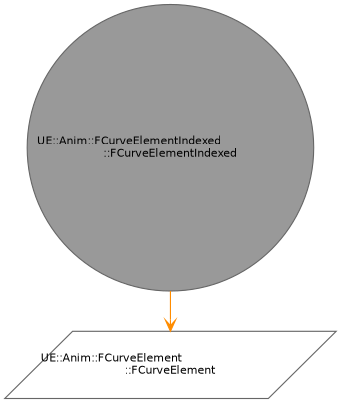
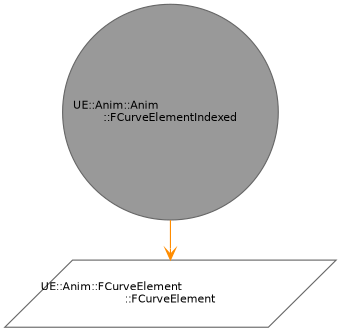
(170, 148) -> (170, 112)
